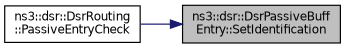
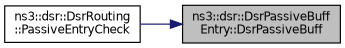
(261, 24) -> (261, 24)
